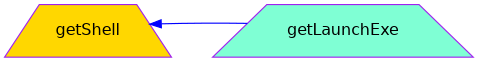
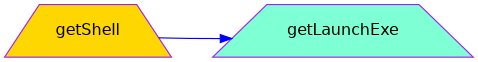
(204, 23) -> (189, 38)
